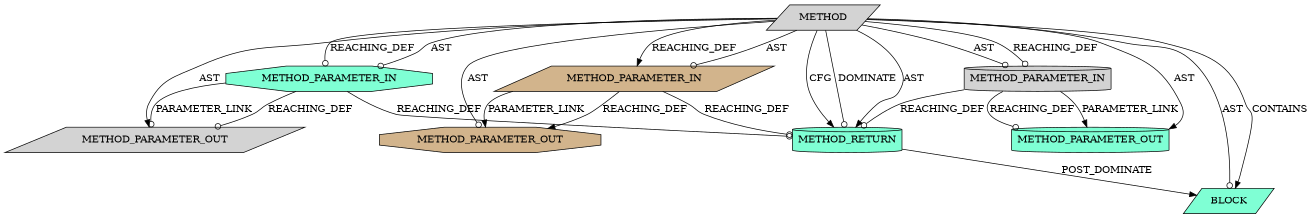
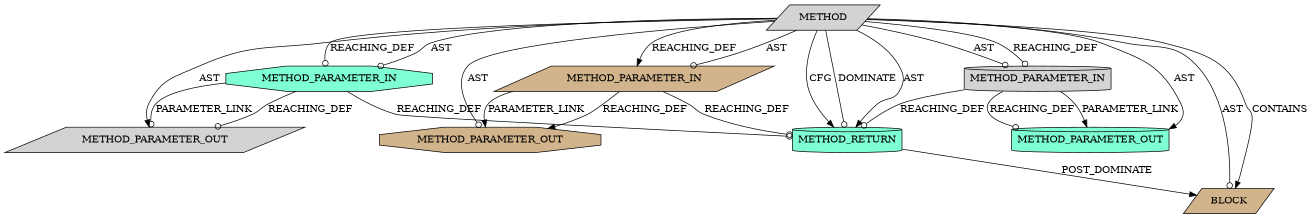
(1229, 201) -> (1229, 201)
